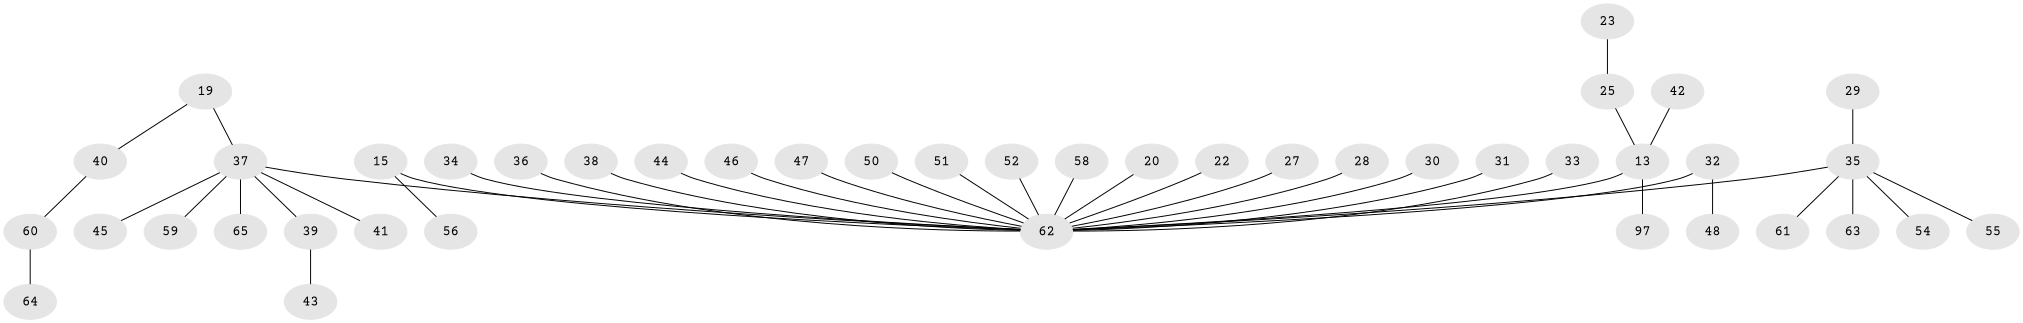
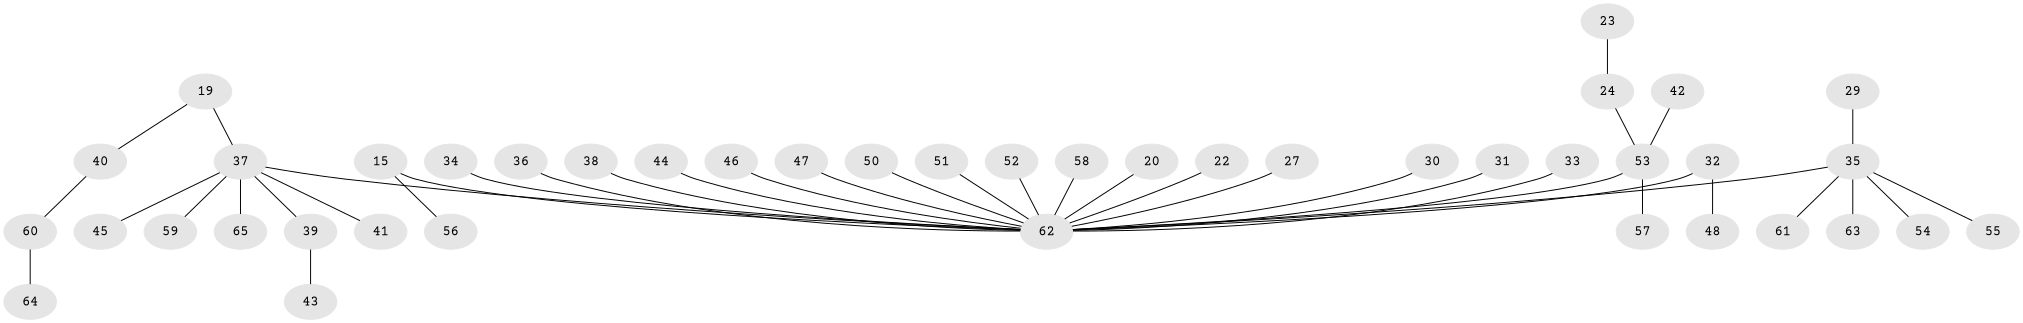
(1607, 92) -> (1607, 92)
(1362, 162) -> none
(1642, 162) -> (1642, 162)
(1642, 232) -> (1642, 232)
